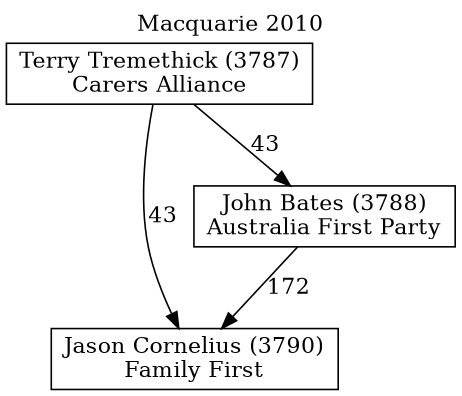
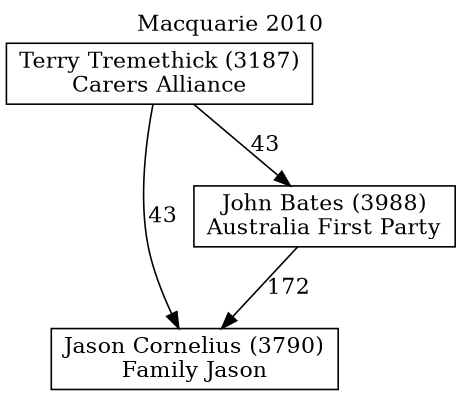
(159, 74) -> (159, 74)
(325, 216) -> (325, 216)
(195, 359) -> (195, 359)
